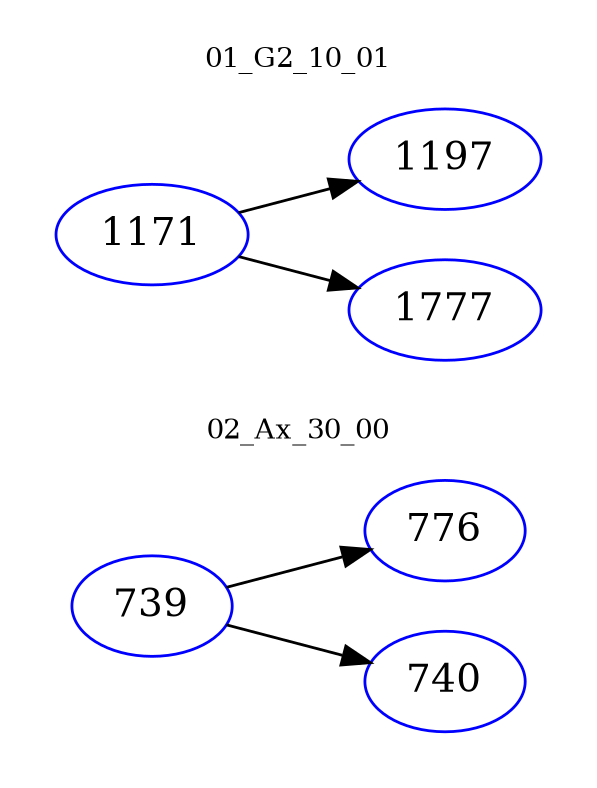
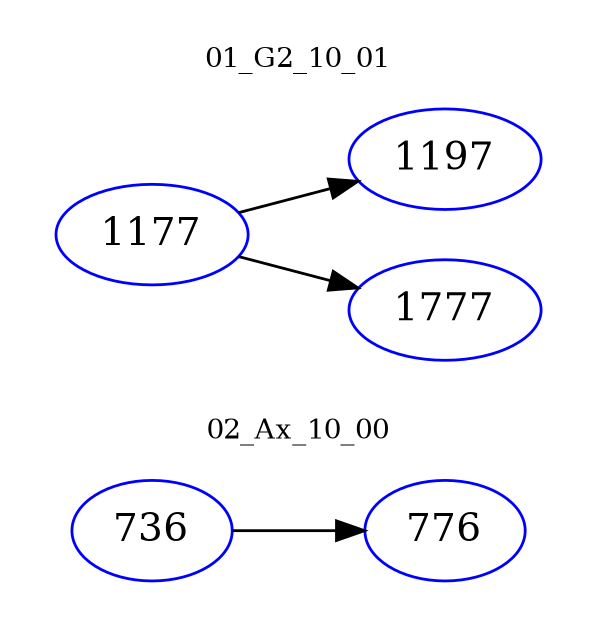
(152, 235) -> (152, 235)
(299, 432) -> (299, 432)
(152, 606) -> (152, 531)
(445, 682) -> none
